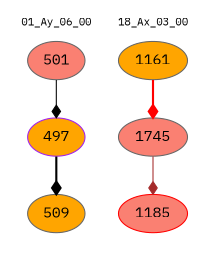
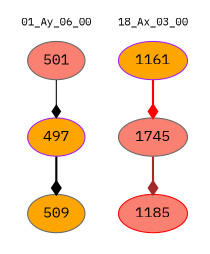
(153, 61) -> (153, 61)
(153, 169) -> (153, 169)
